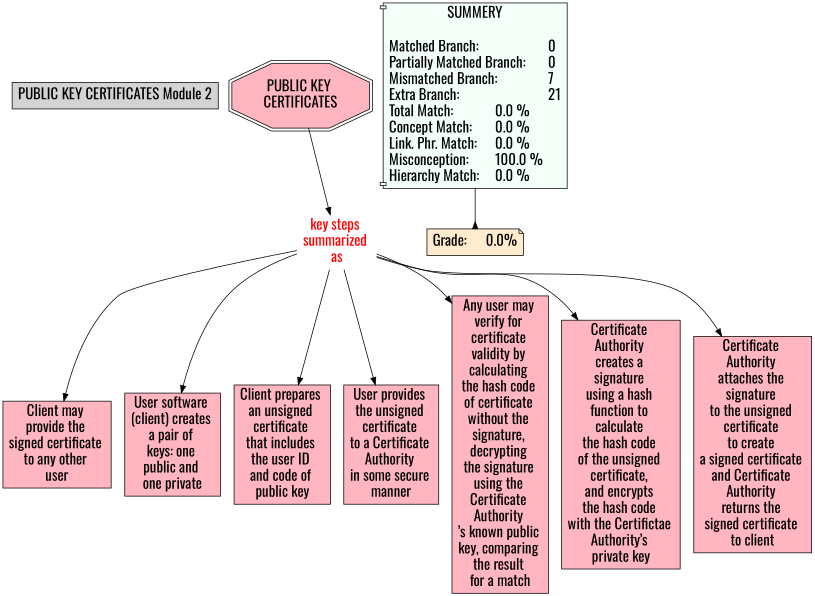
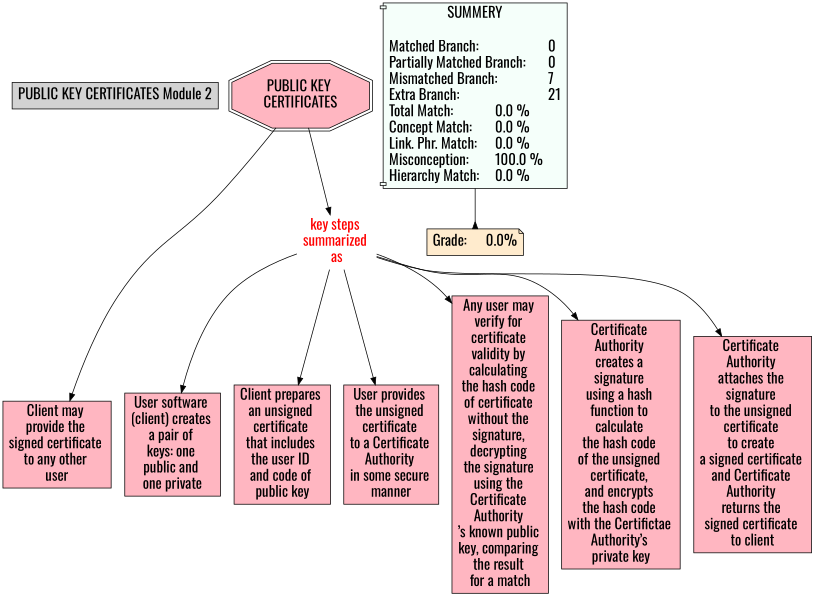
(152, 283) -> (158, 249)
